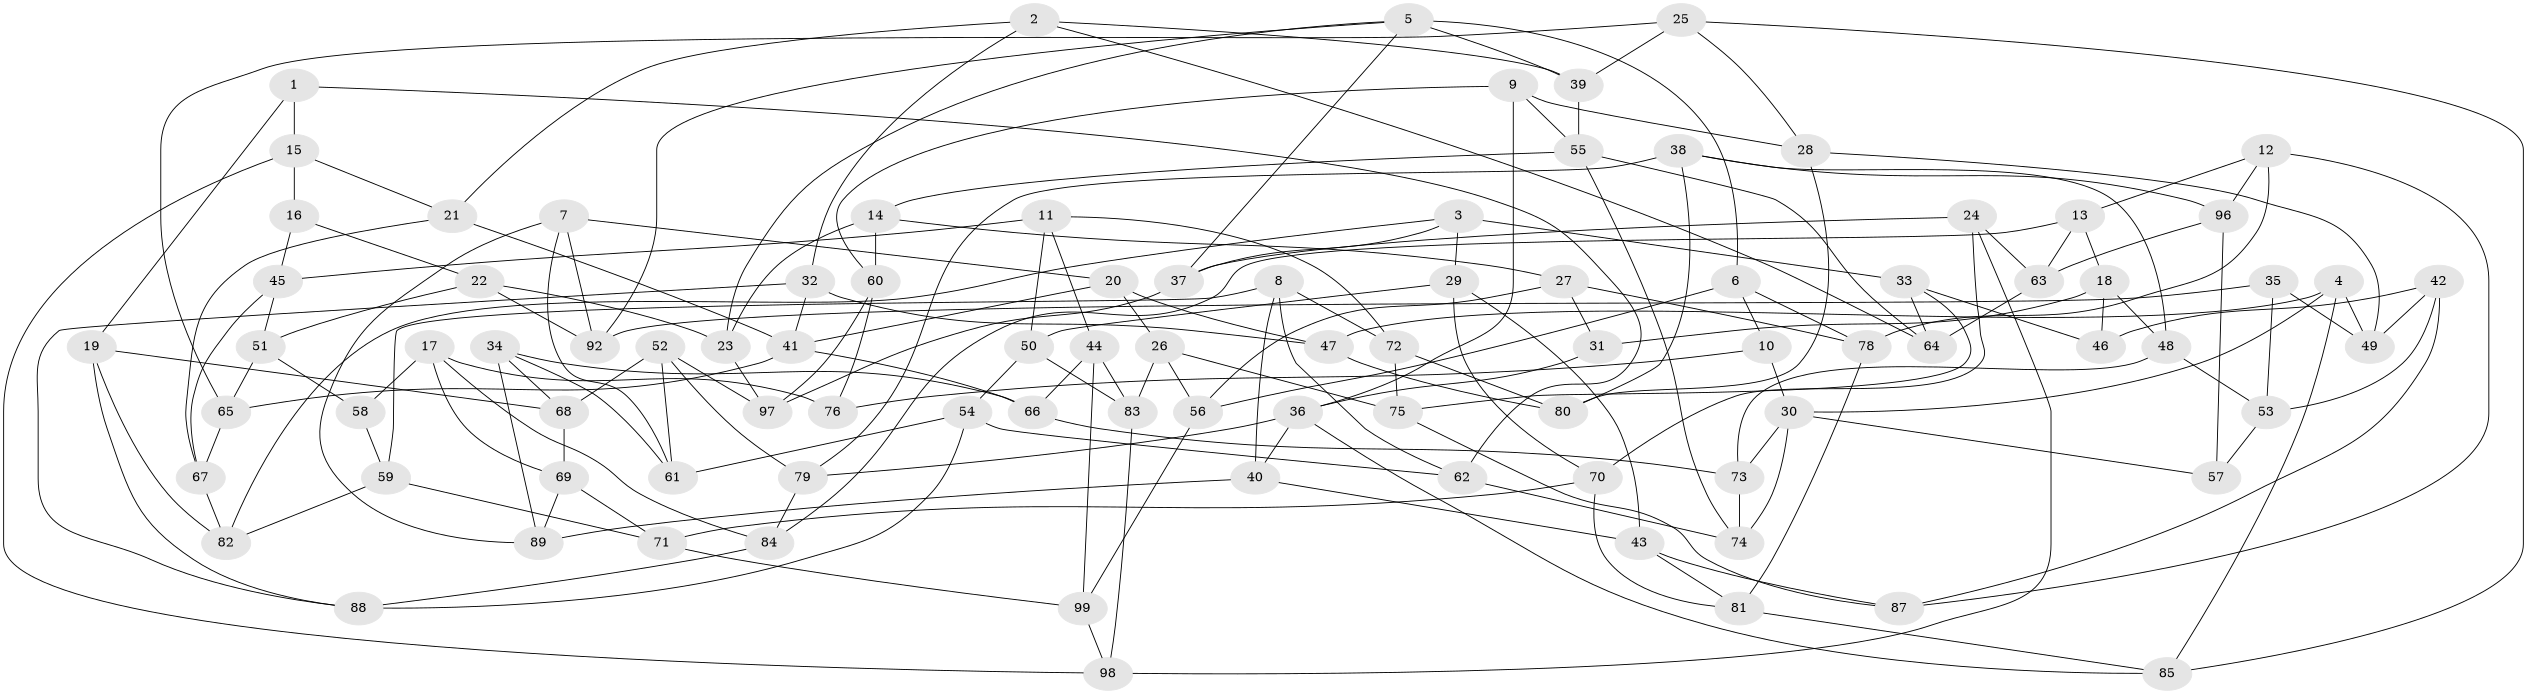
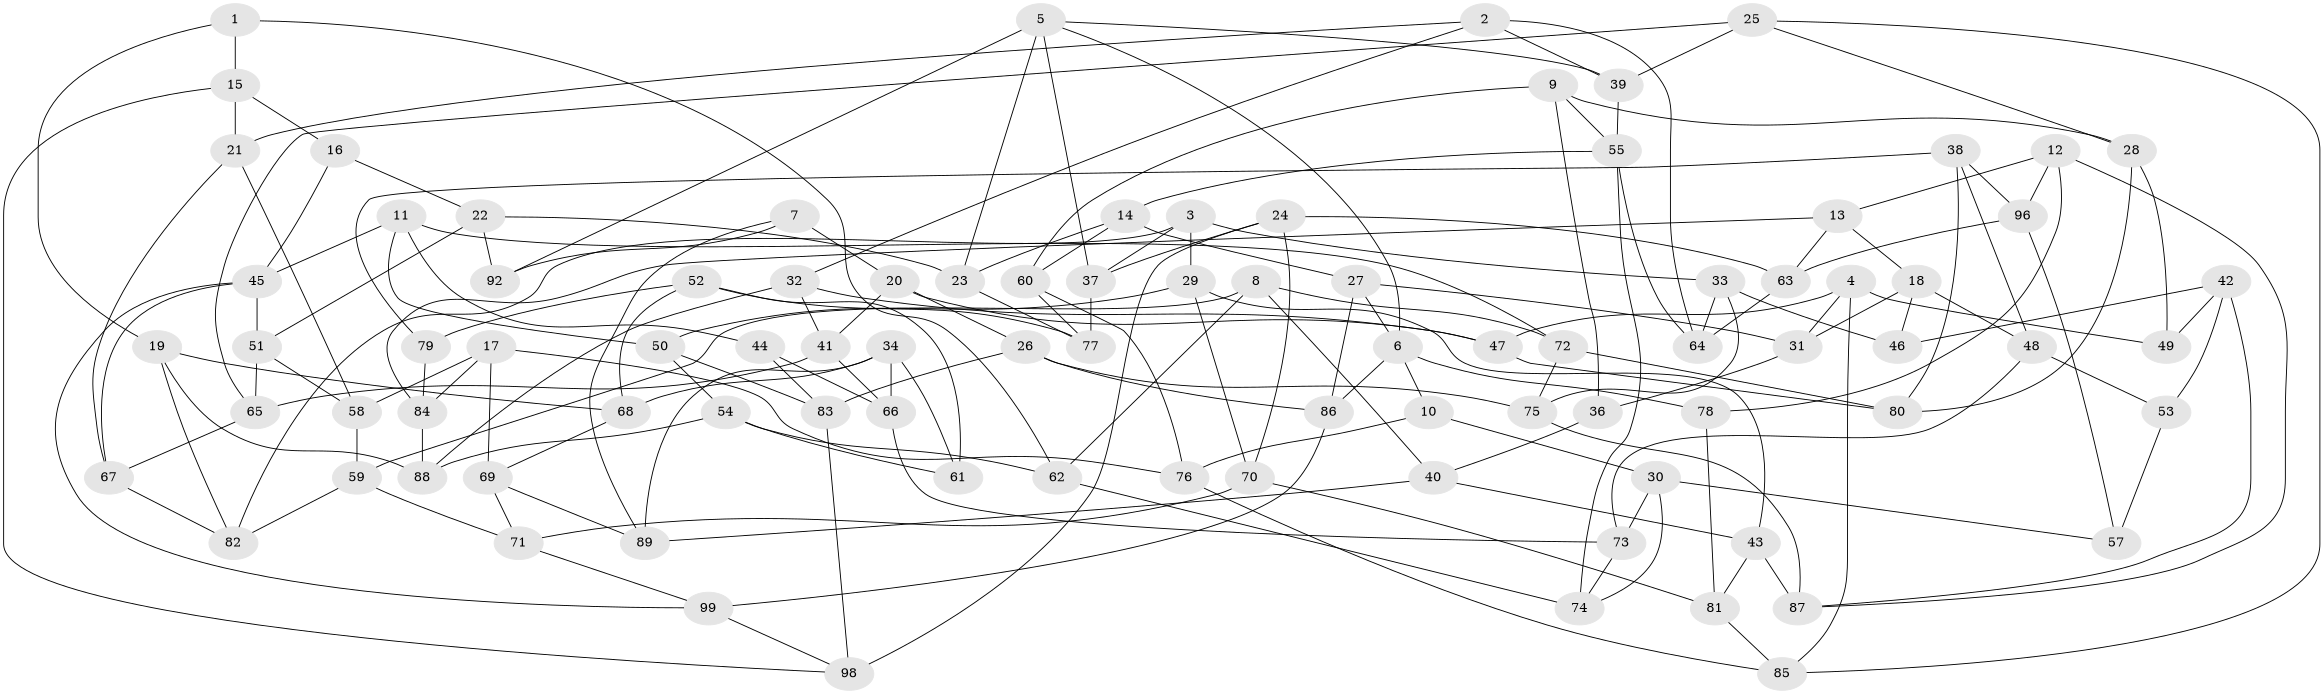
(624, 278) -> (297, 281)
(2274, 282) -> none
(1742, 318) -> (1377, 314)
(568, 370) -> none
(2079, 392) -> (1824, 314)
(768, 412) -> (1091, 347)
(1198, 412) -> (1329, 412)
(1052, 454) -> none
(1089, 478) -> (211, 564)
(1706, 625) -> (1474, 601)
